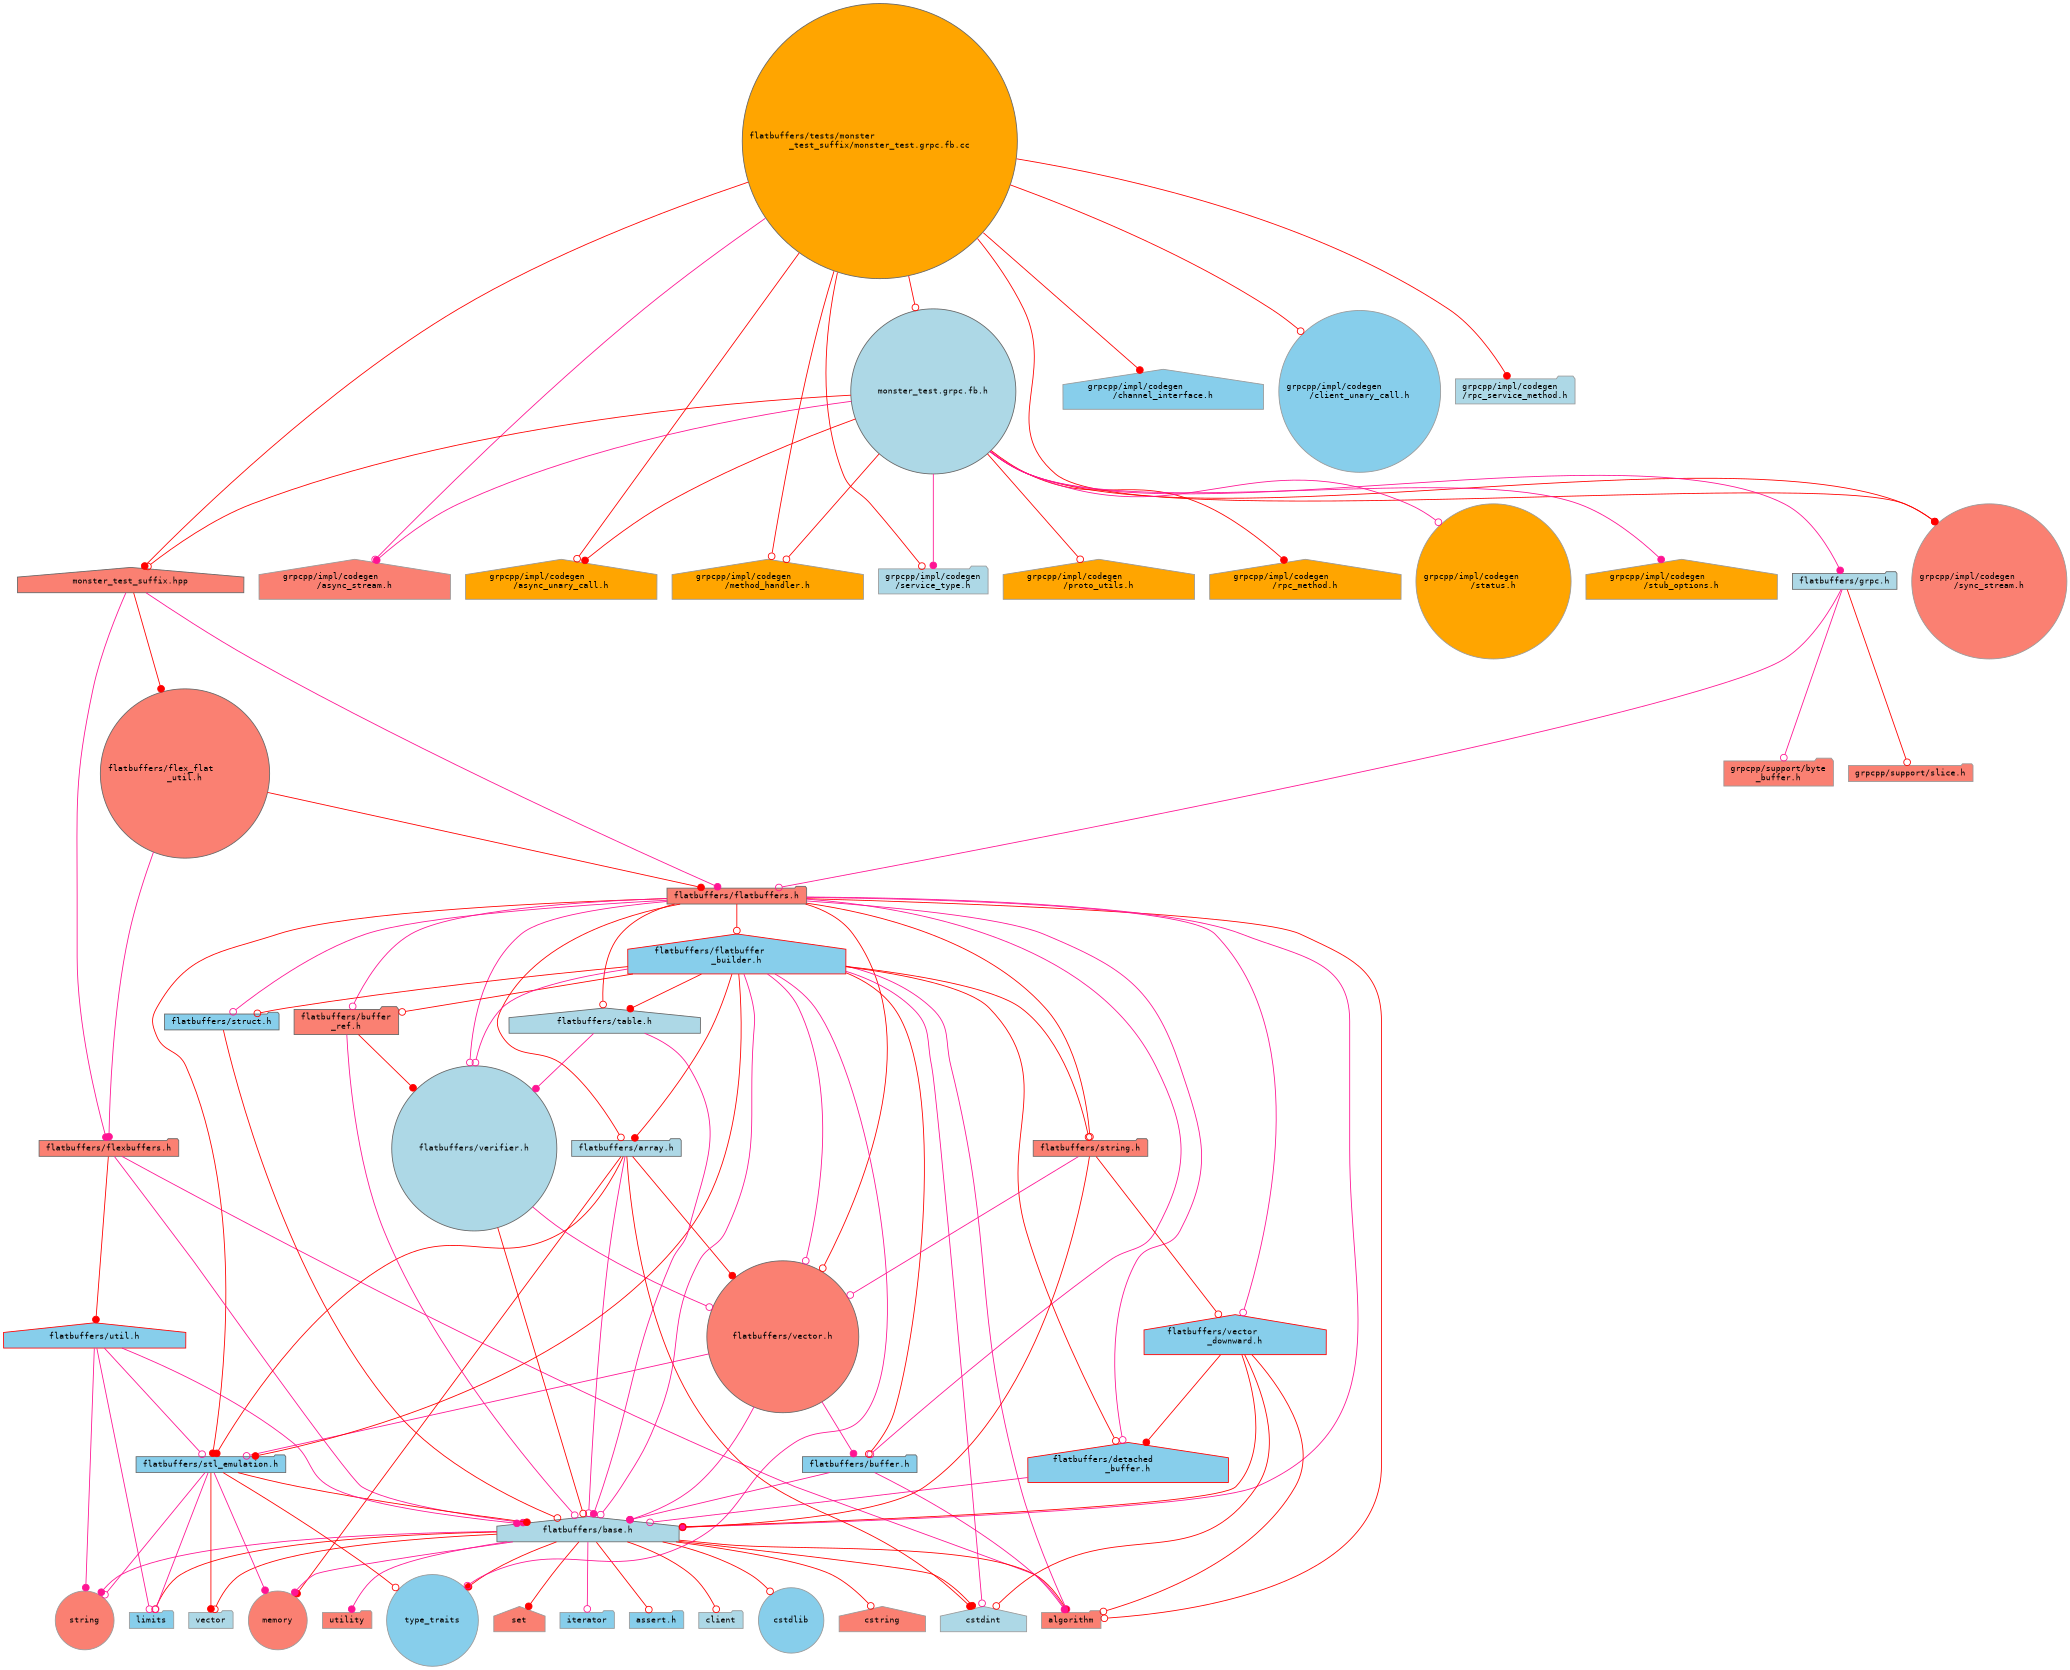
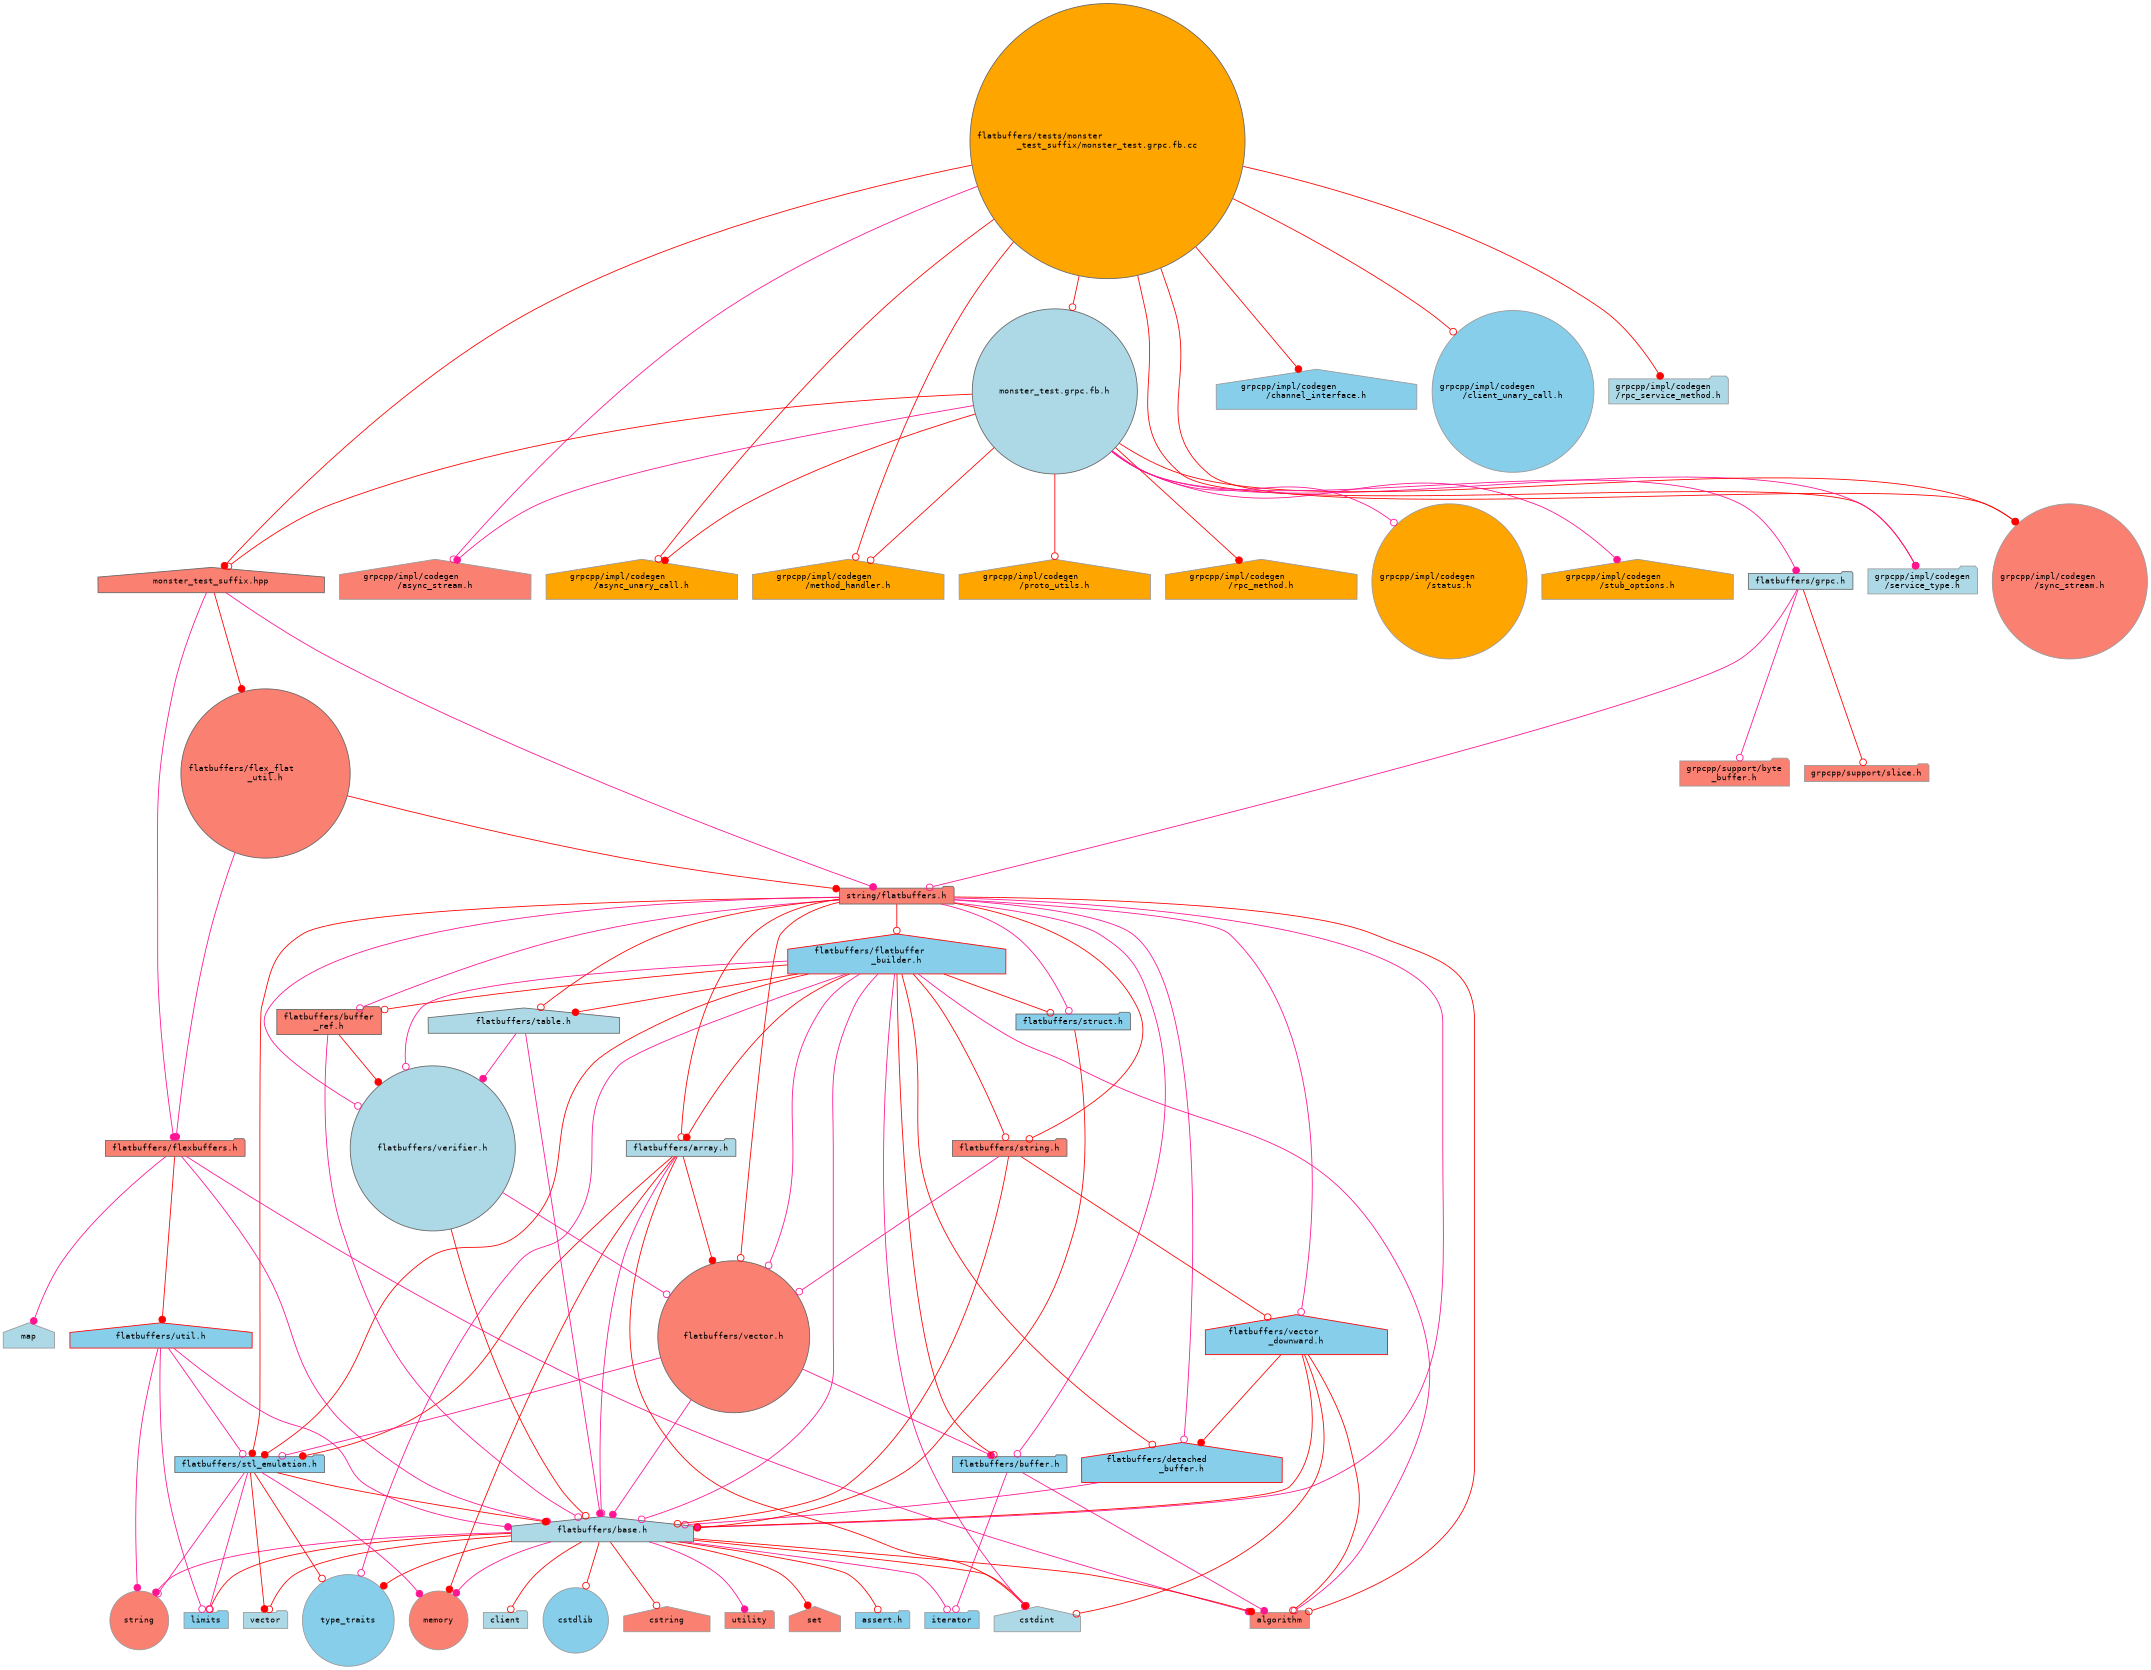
(737, 896) -> (897, 896)
none -> (29, 1337)
(731, 1496) -> (986, 1529)
